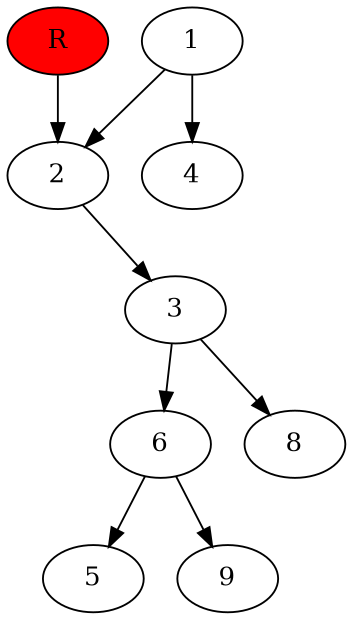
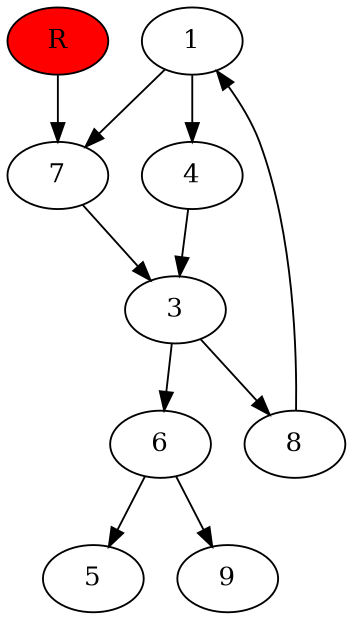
(58, 175) -> (58, 175)
none -> (185, 233)
none -> (285, 243)
